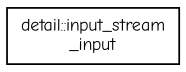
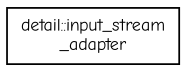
(93, 36) -> (93, 36)
